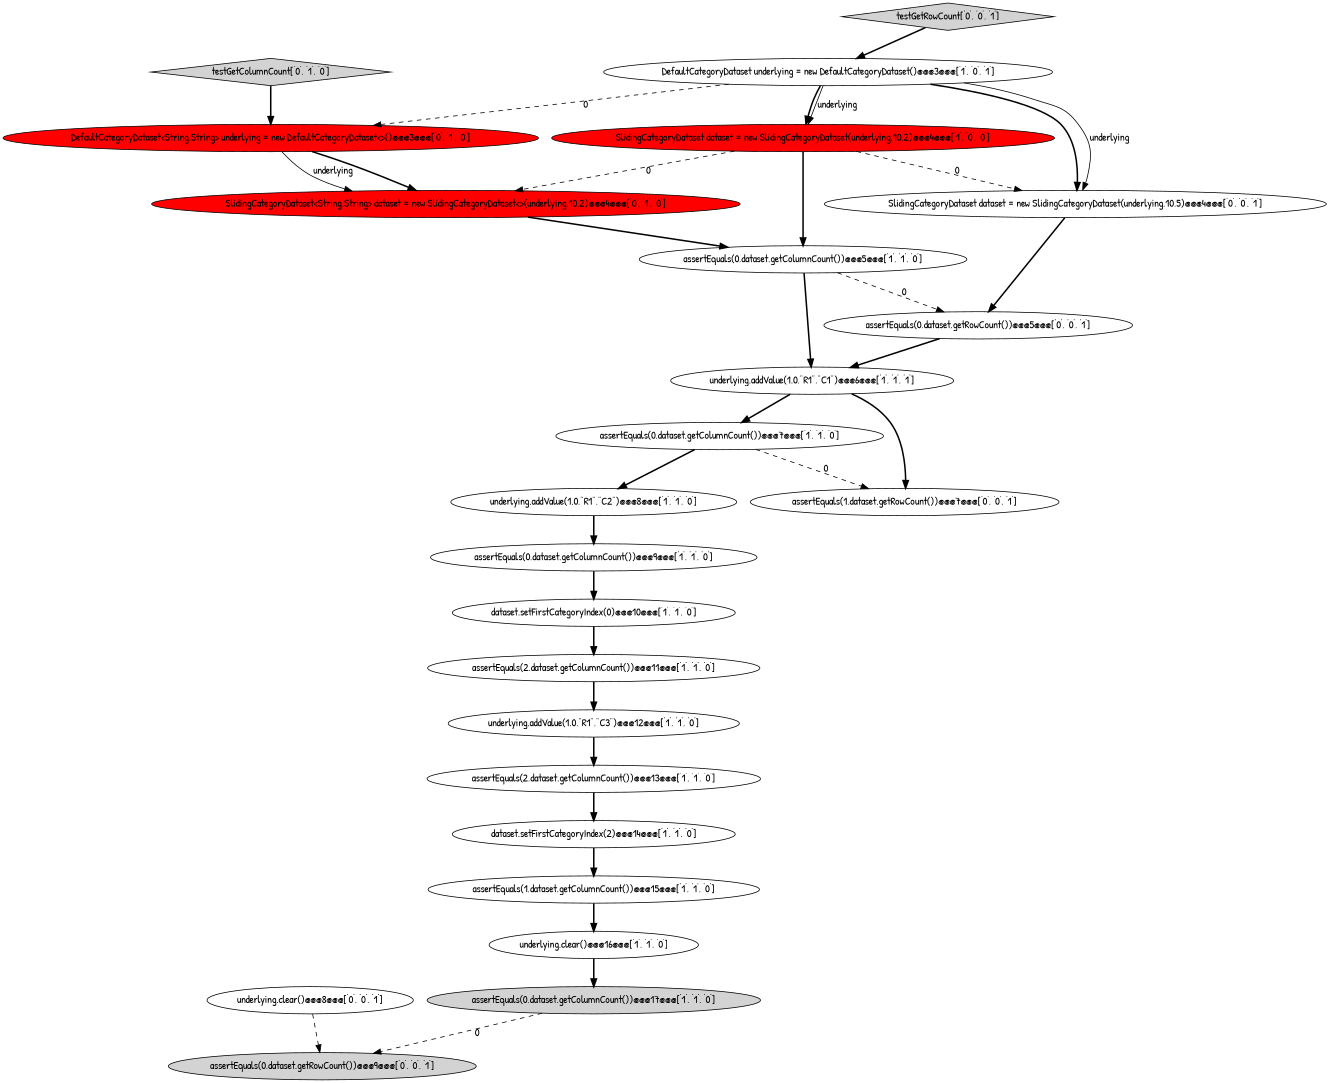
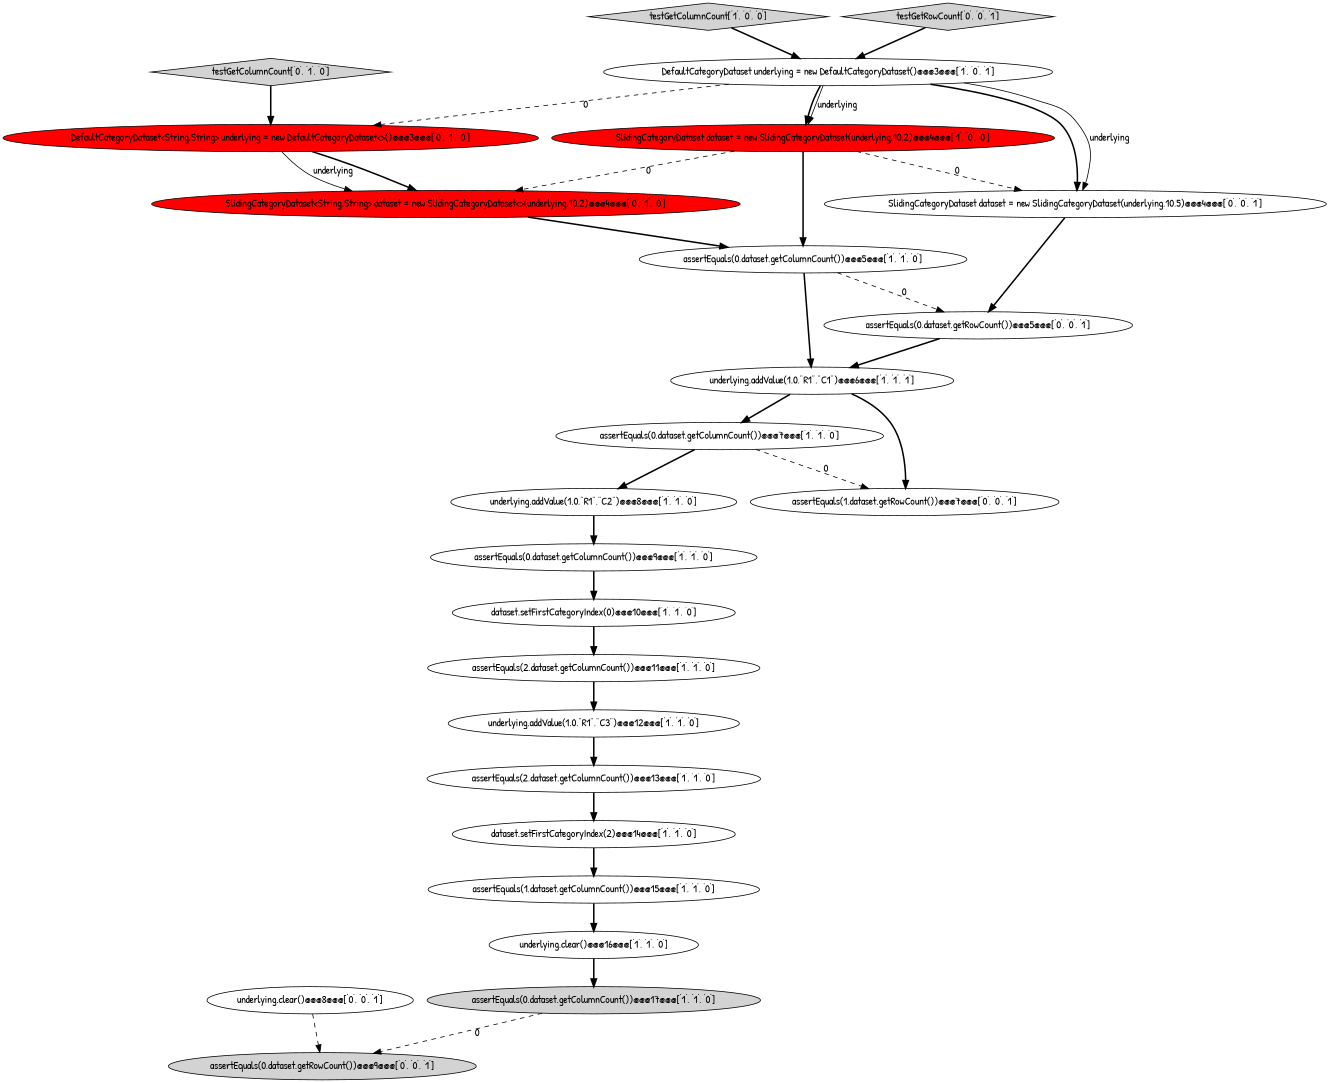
none -> (708, 17)
